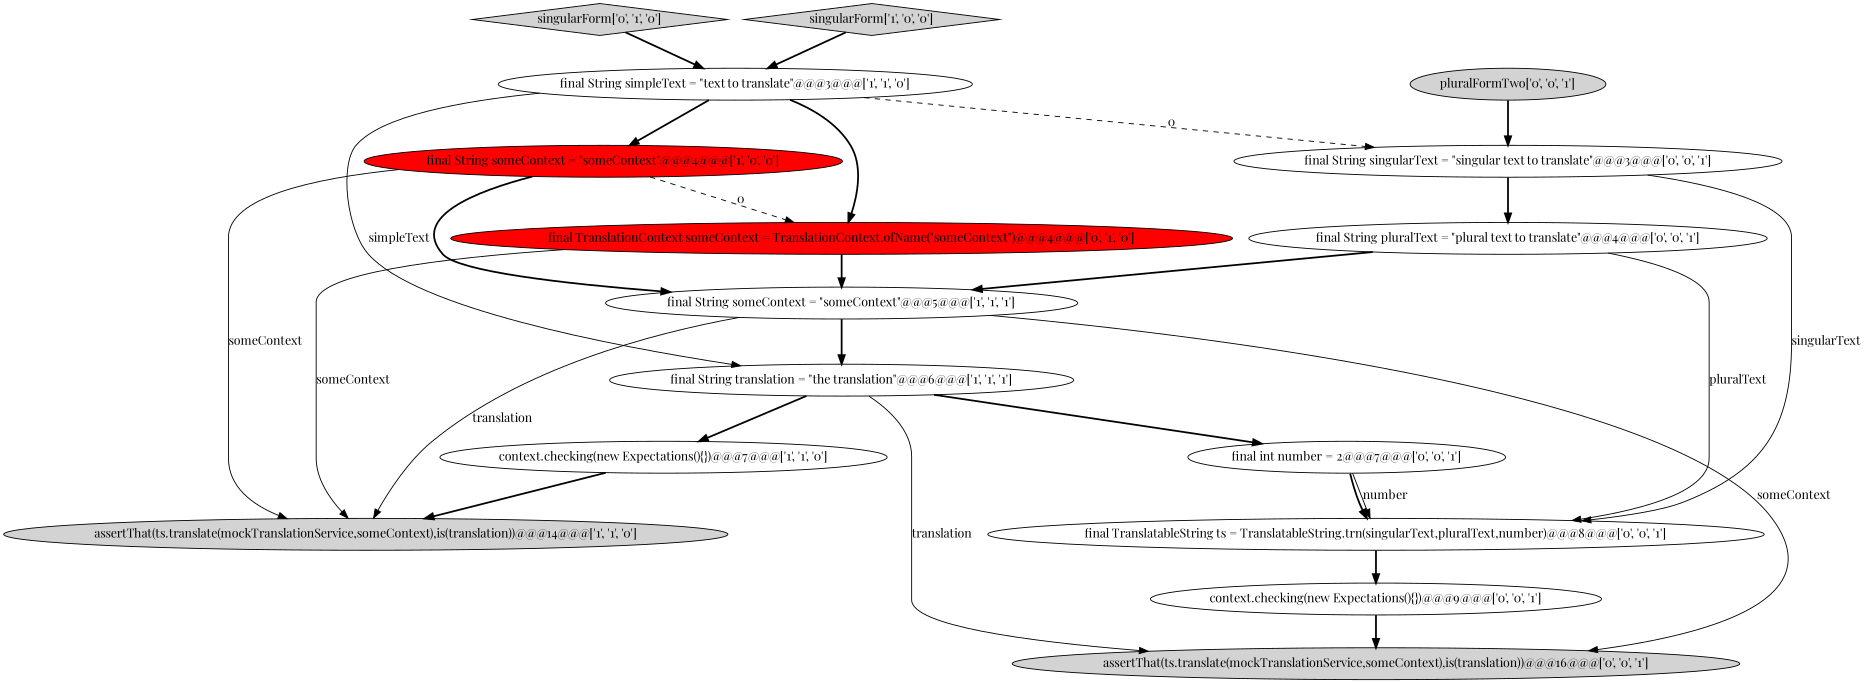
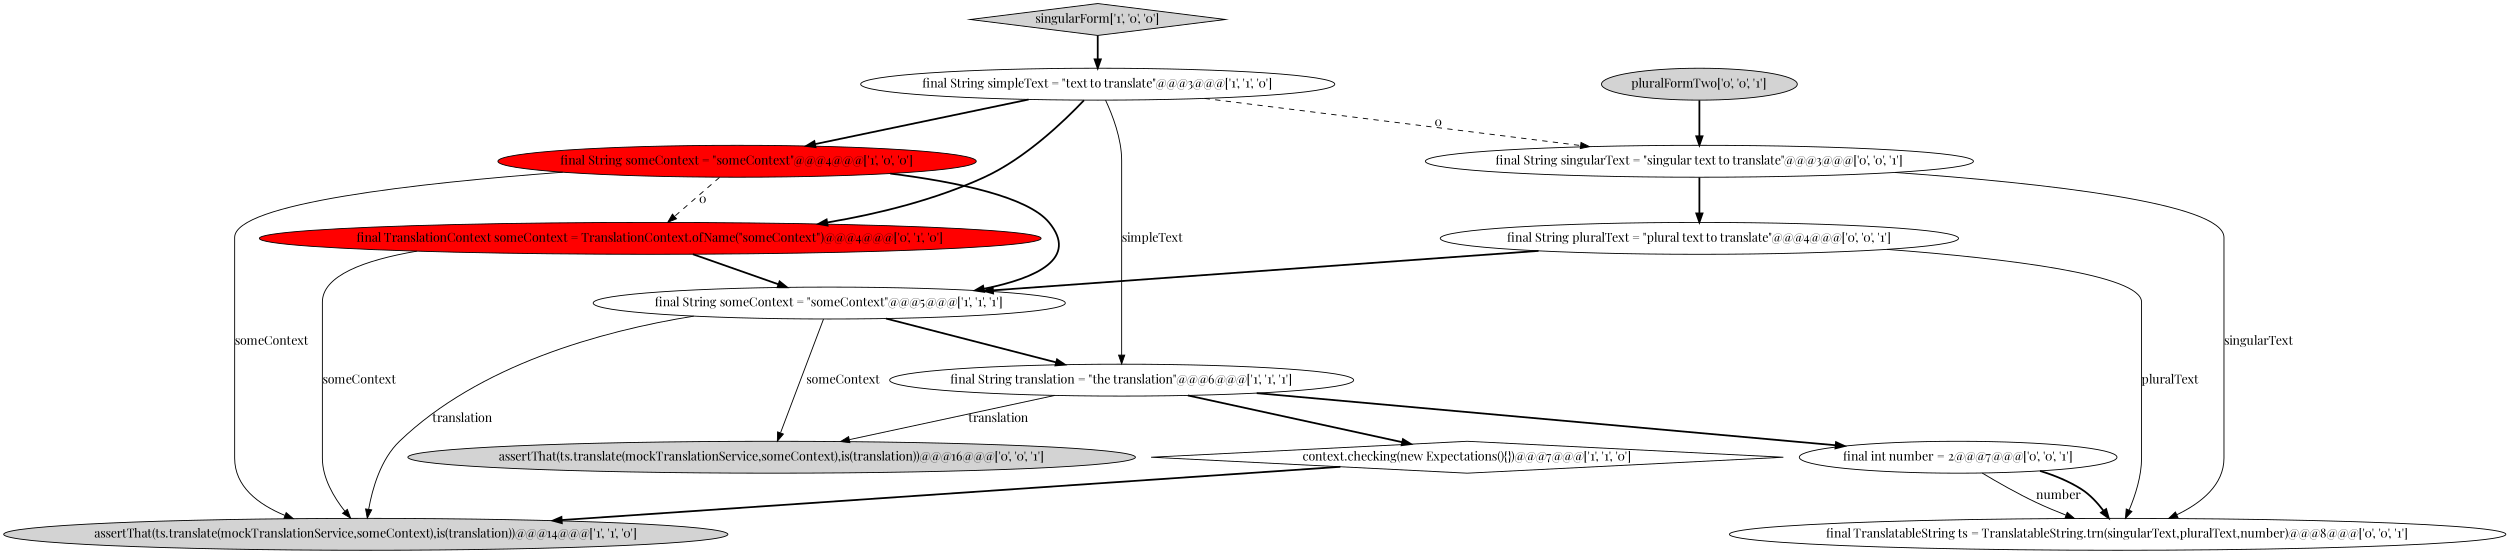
(600, 19) -> none
(664, 457) -> (1467, 457)
(1376, 599) -> none
